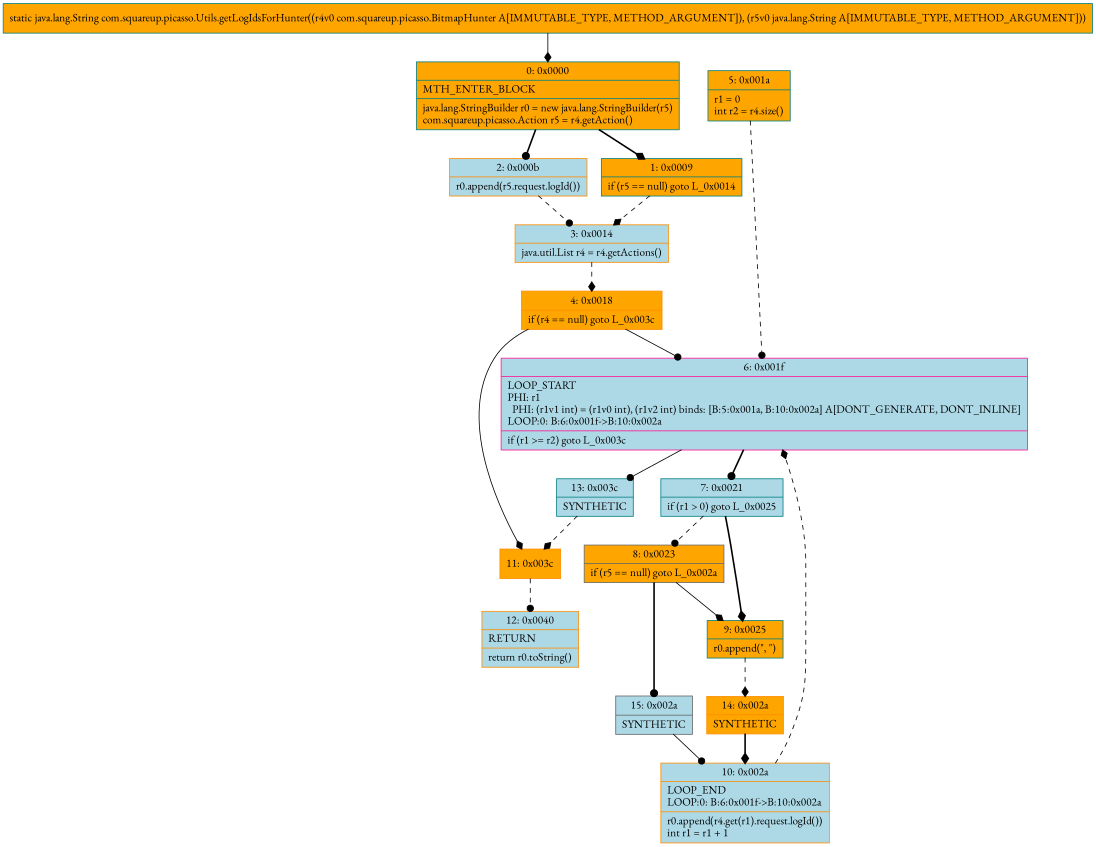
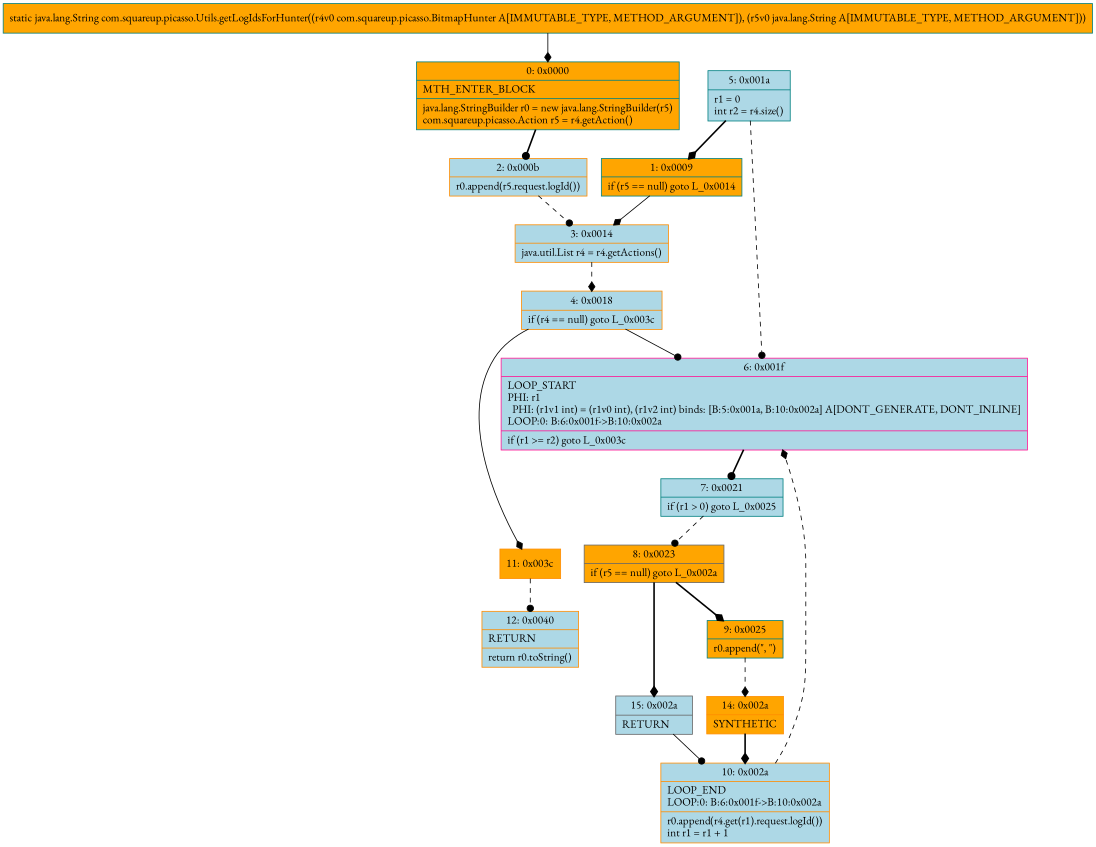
(749, 96) -> (749, 96)
(618, 142) -> (711, 136)
(636, 207) -> (636, 207)
(592, 310) -> (592, 310)
(595, 498) -> none
(734, 564) -> none
(696, 598) -> (696, 598)
(654, 636) -> (654, 636)
(654, 724) -> (646, 724)
